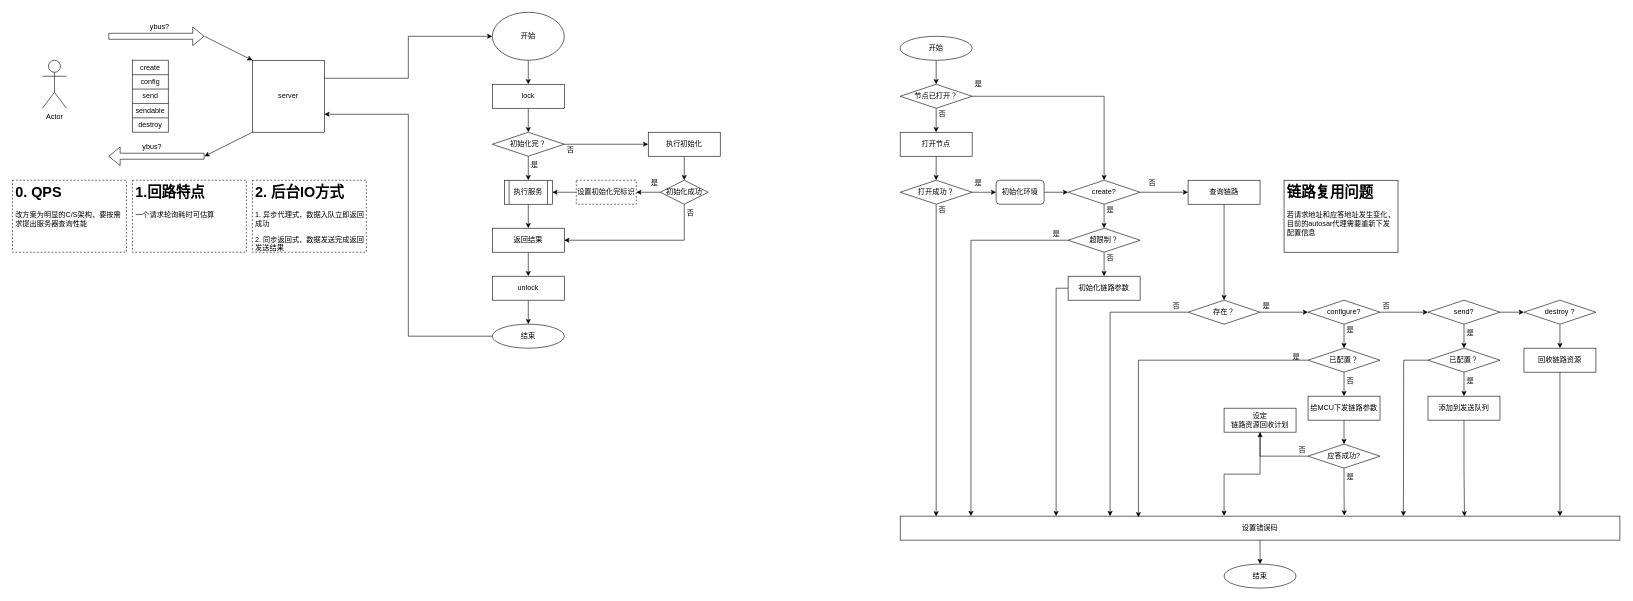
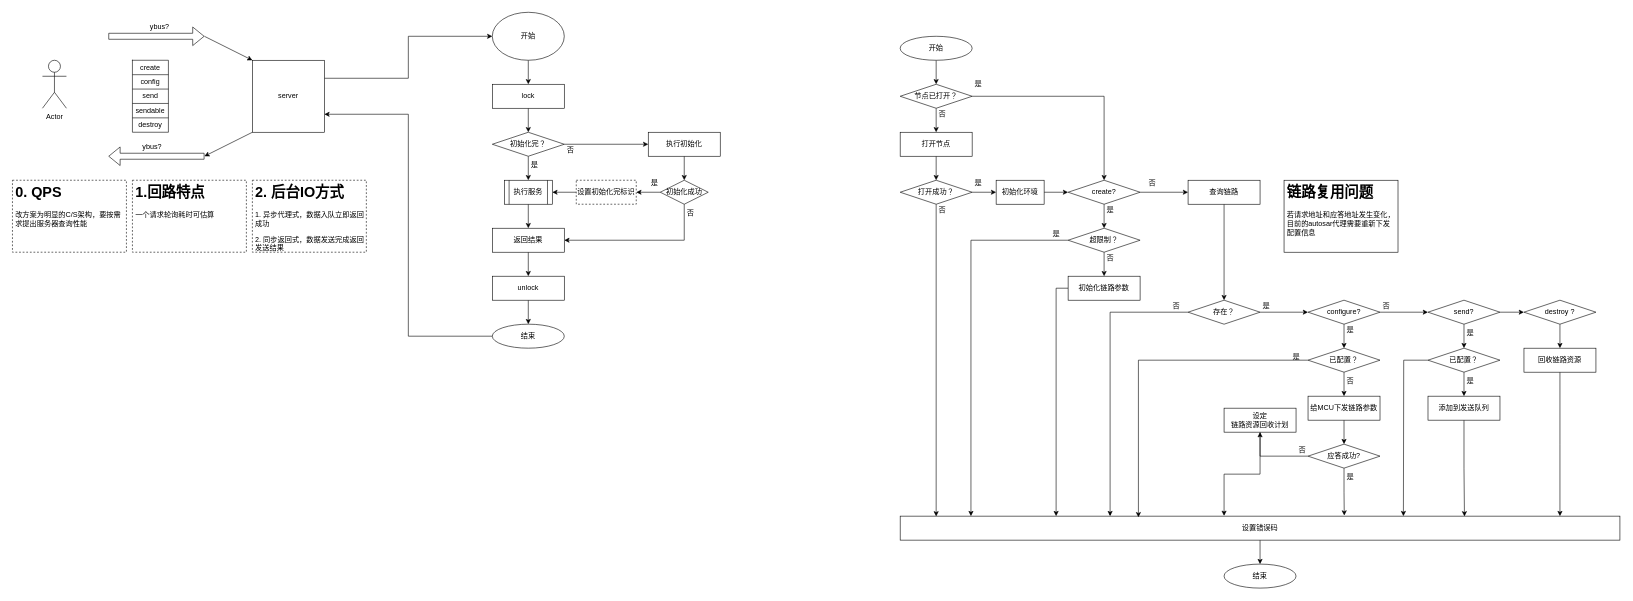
(1020, 192) -> (1020, 192)
